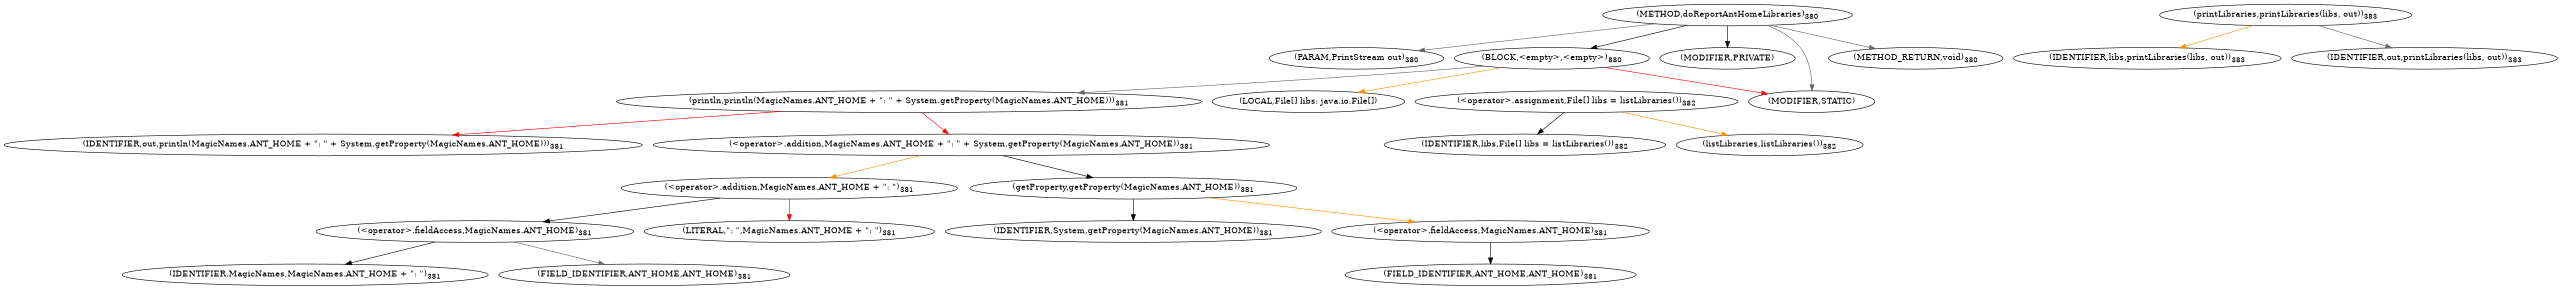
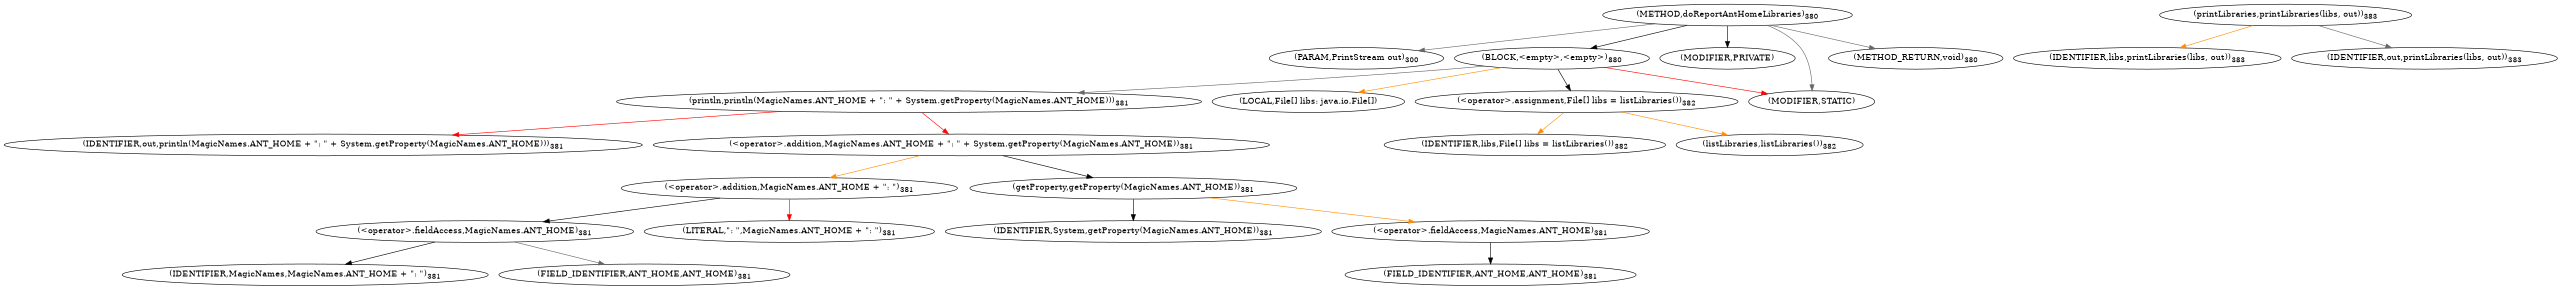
(1412, 57) -> (1412, 57)
none -> (1563, 77)
(1553, 121) -> (1553, 121)
